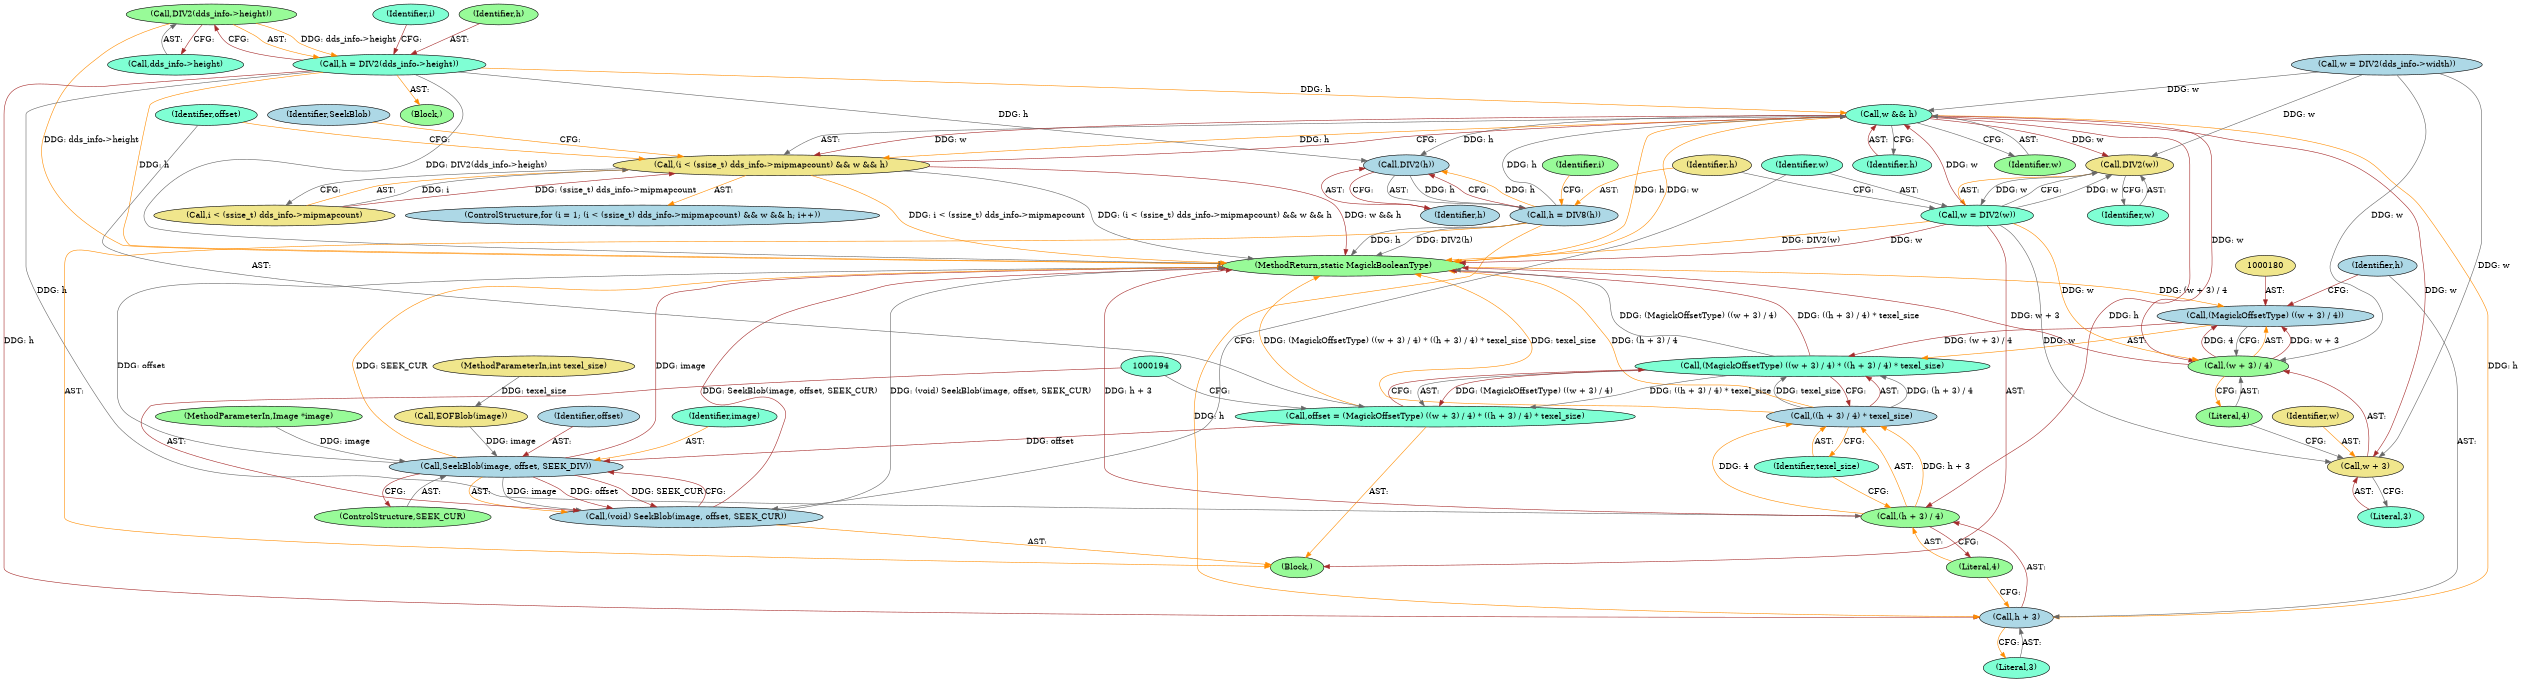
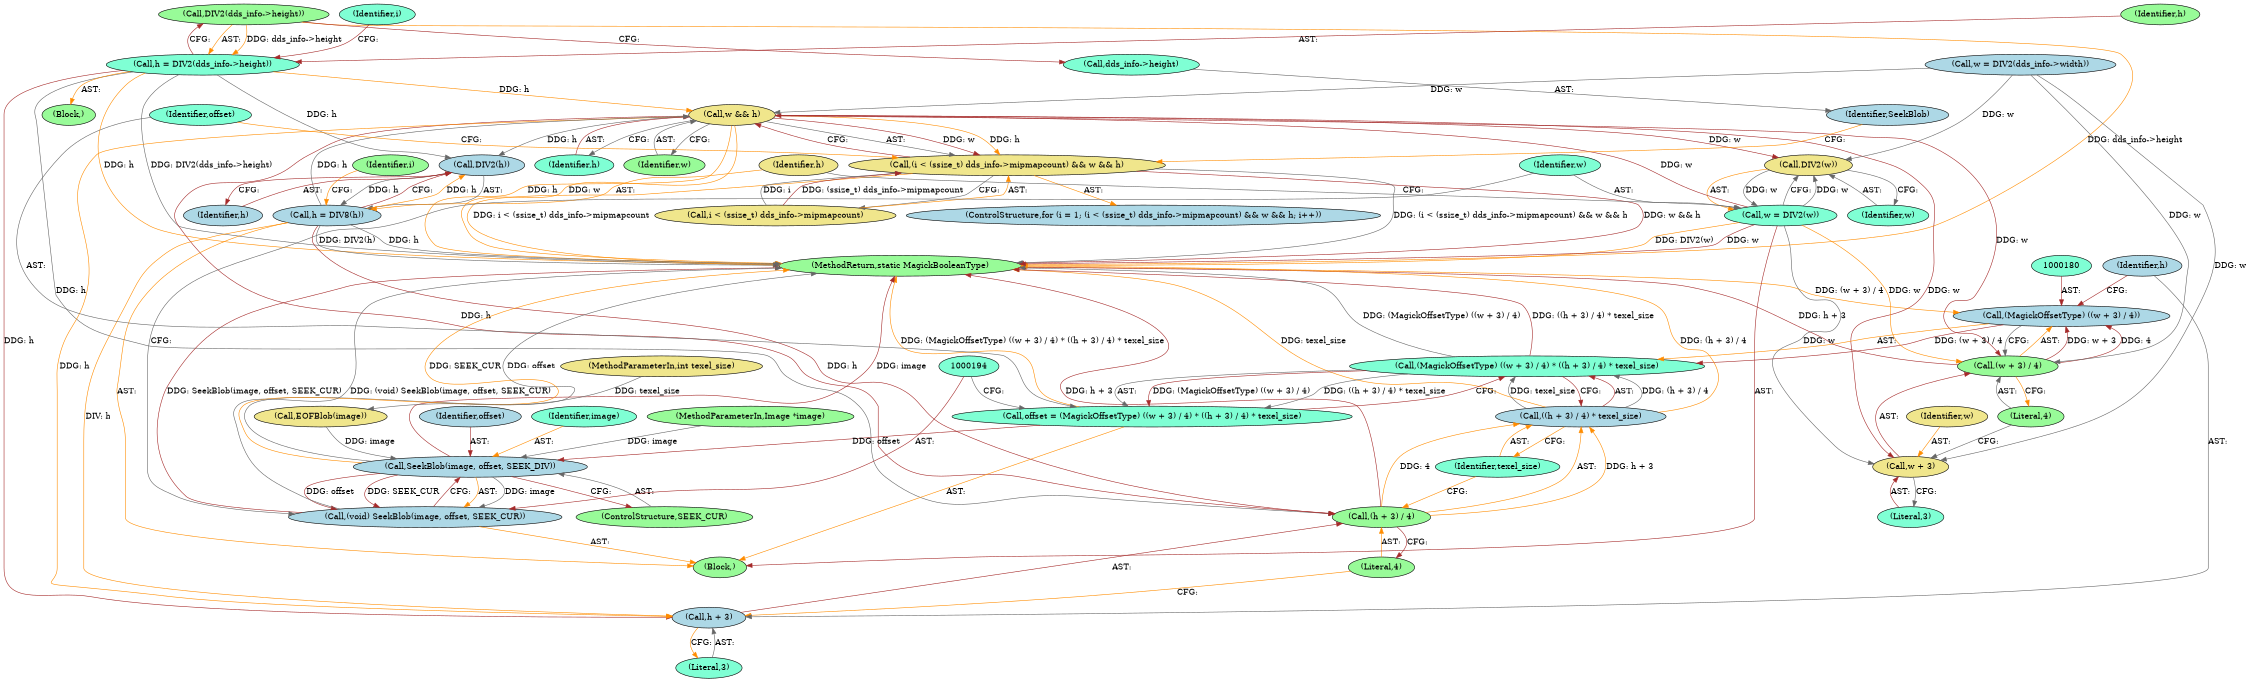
(162, 40) -> (1509, 90)
(1889, 115) -> (732, 115)
(2265, 266) -> (2062, 266)
(2035, 316) -> (1822, 316)
none -> (817, 364)
(1209, 417) -> (98, 417)
